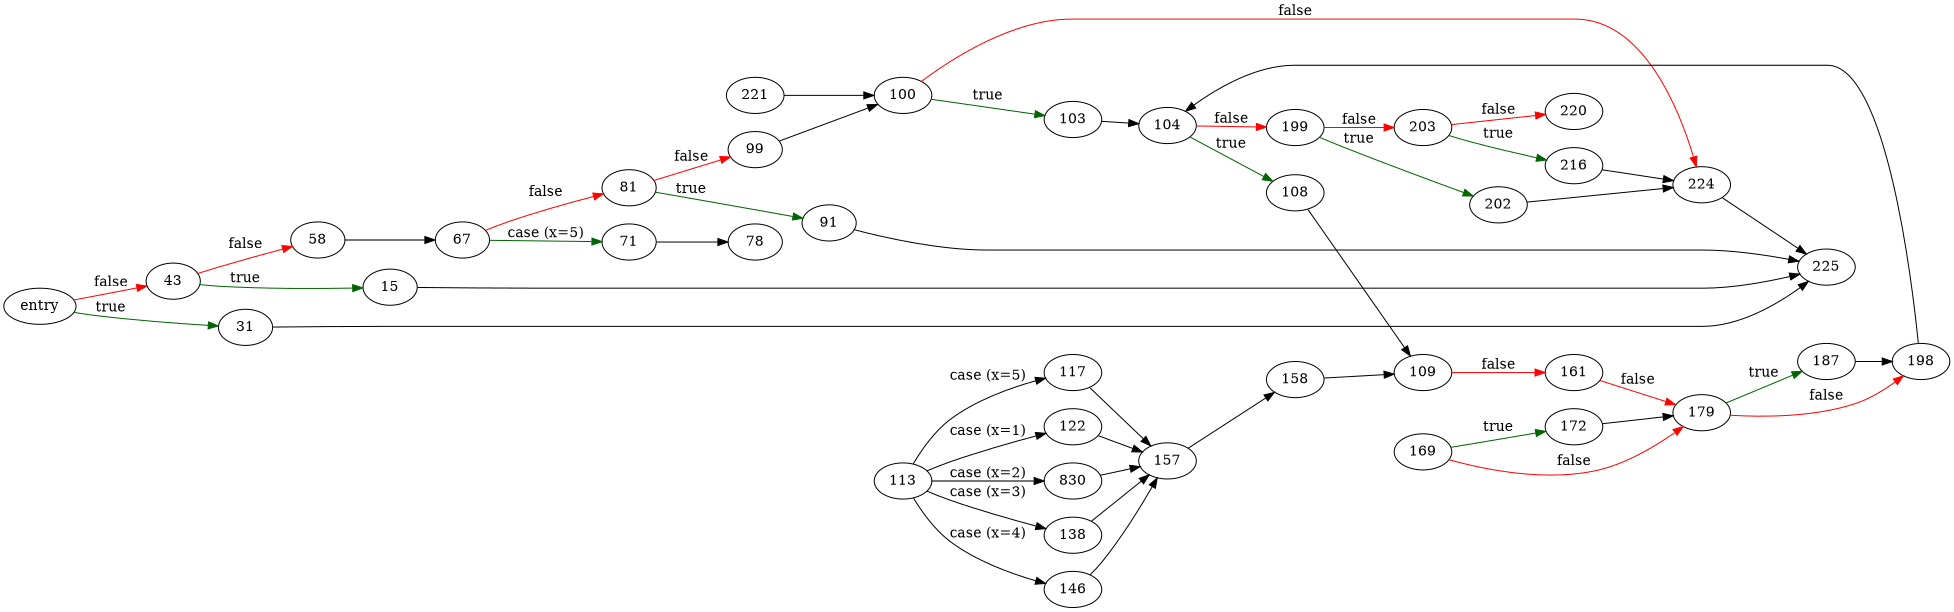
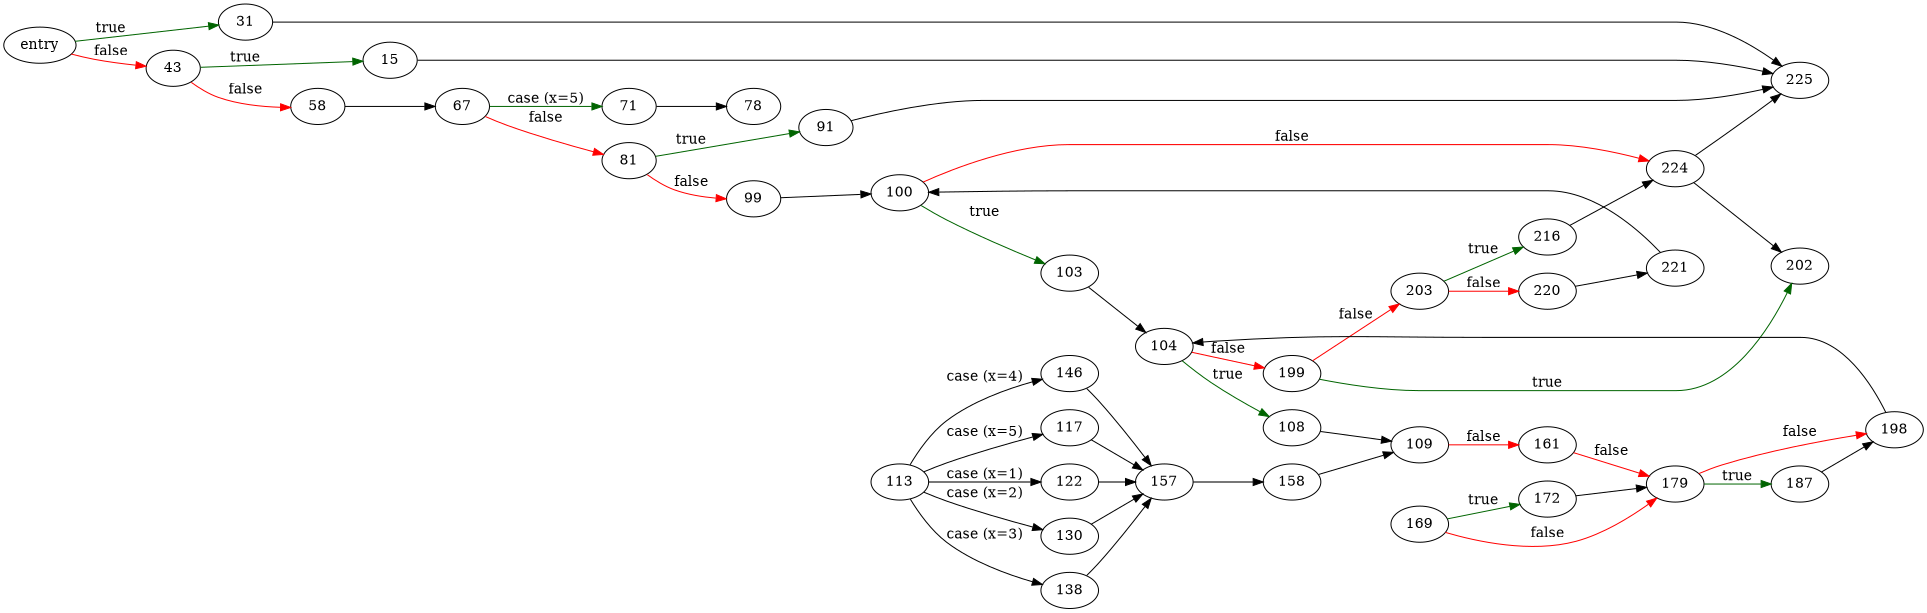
(1595, 195) -> (1734, 214)
none -> (1606, 281)
(1073, 481) -> (1070, 536)
